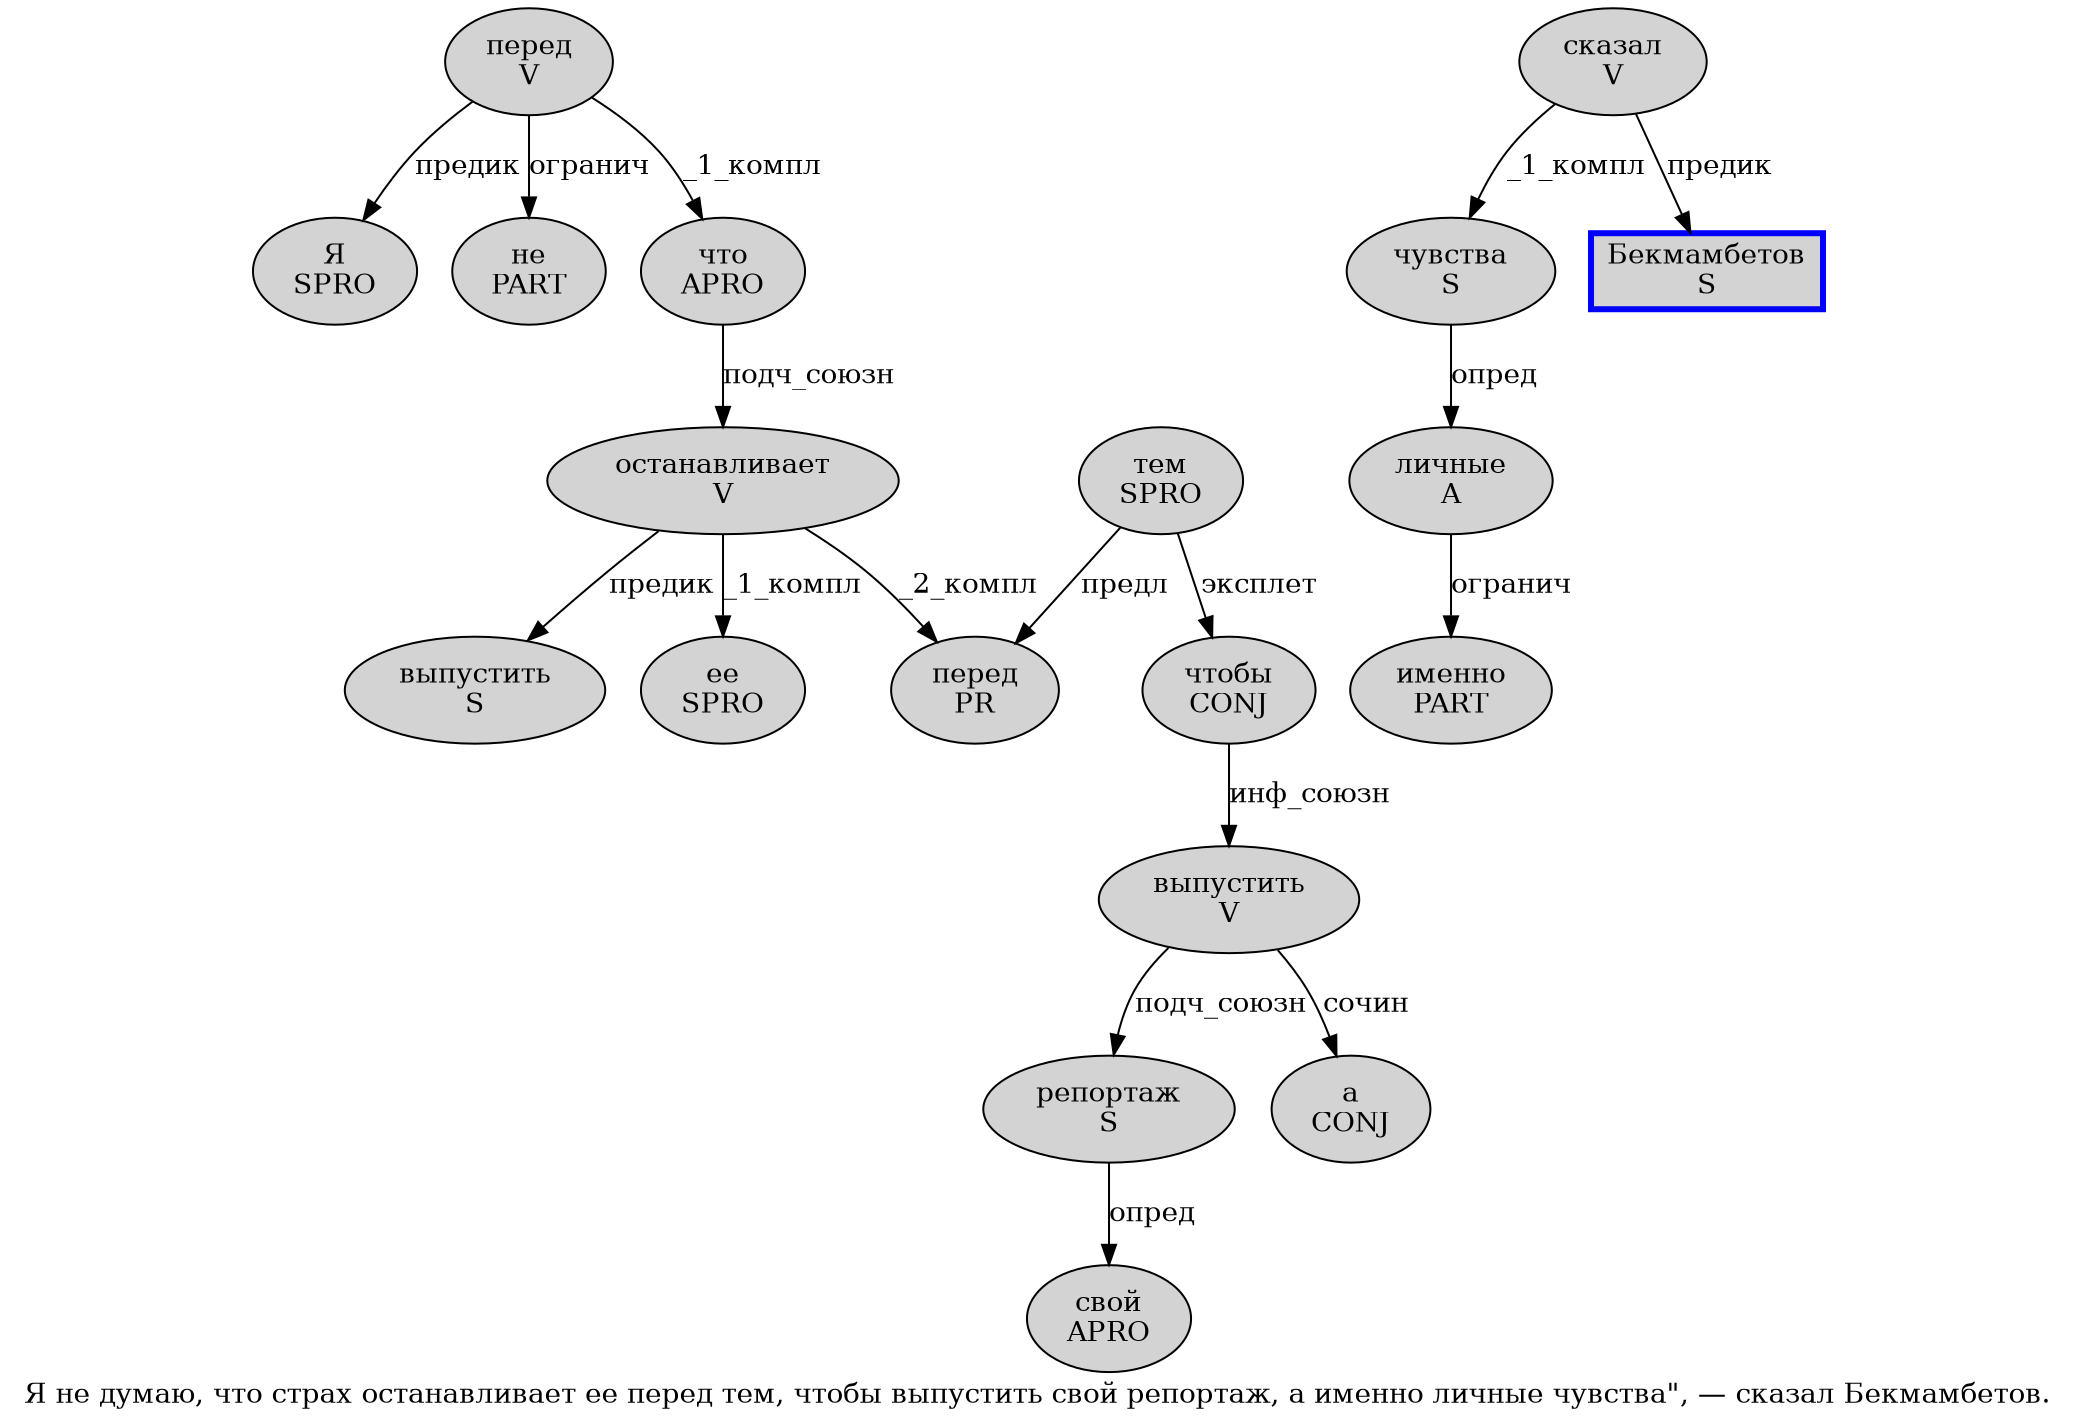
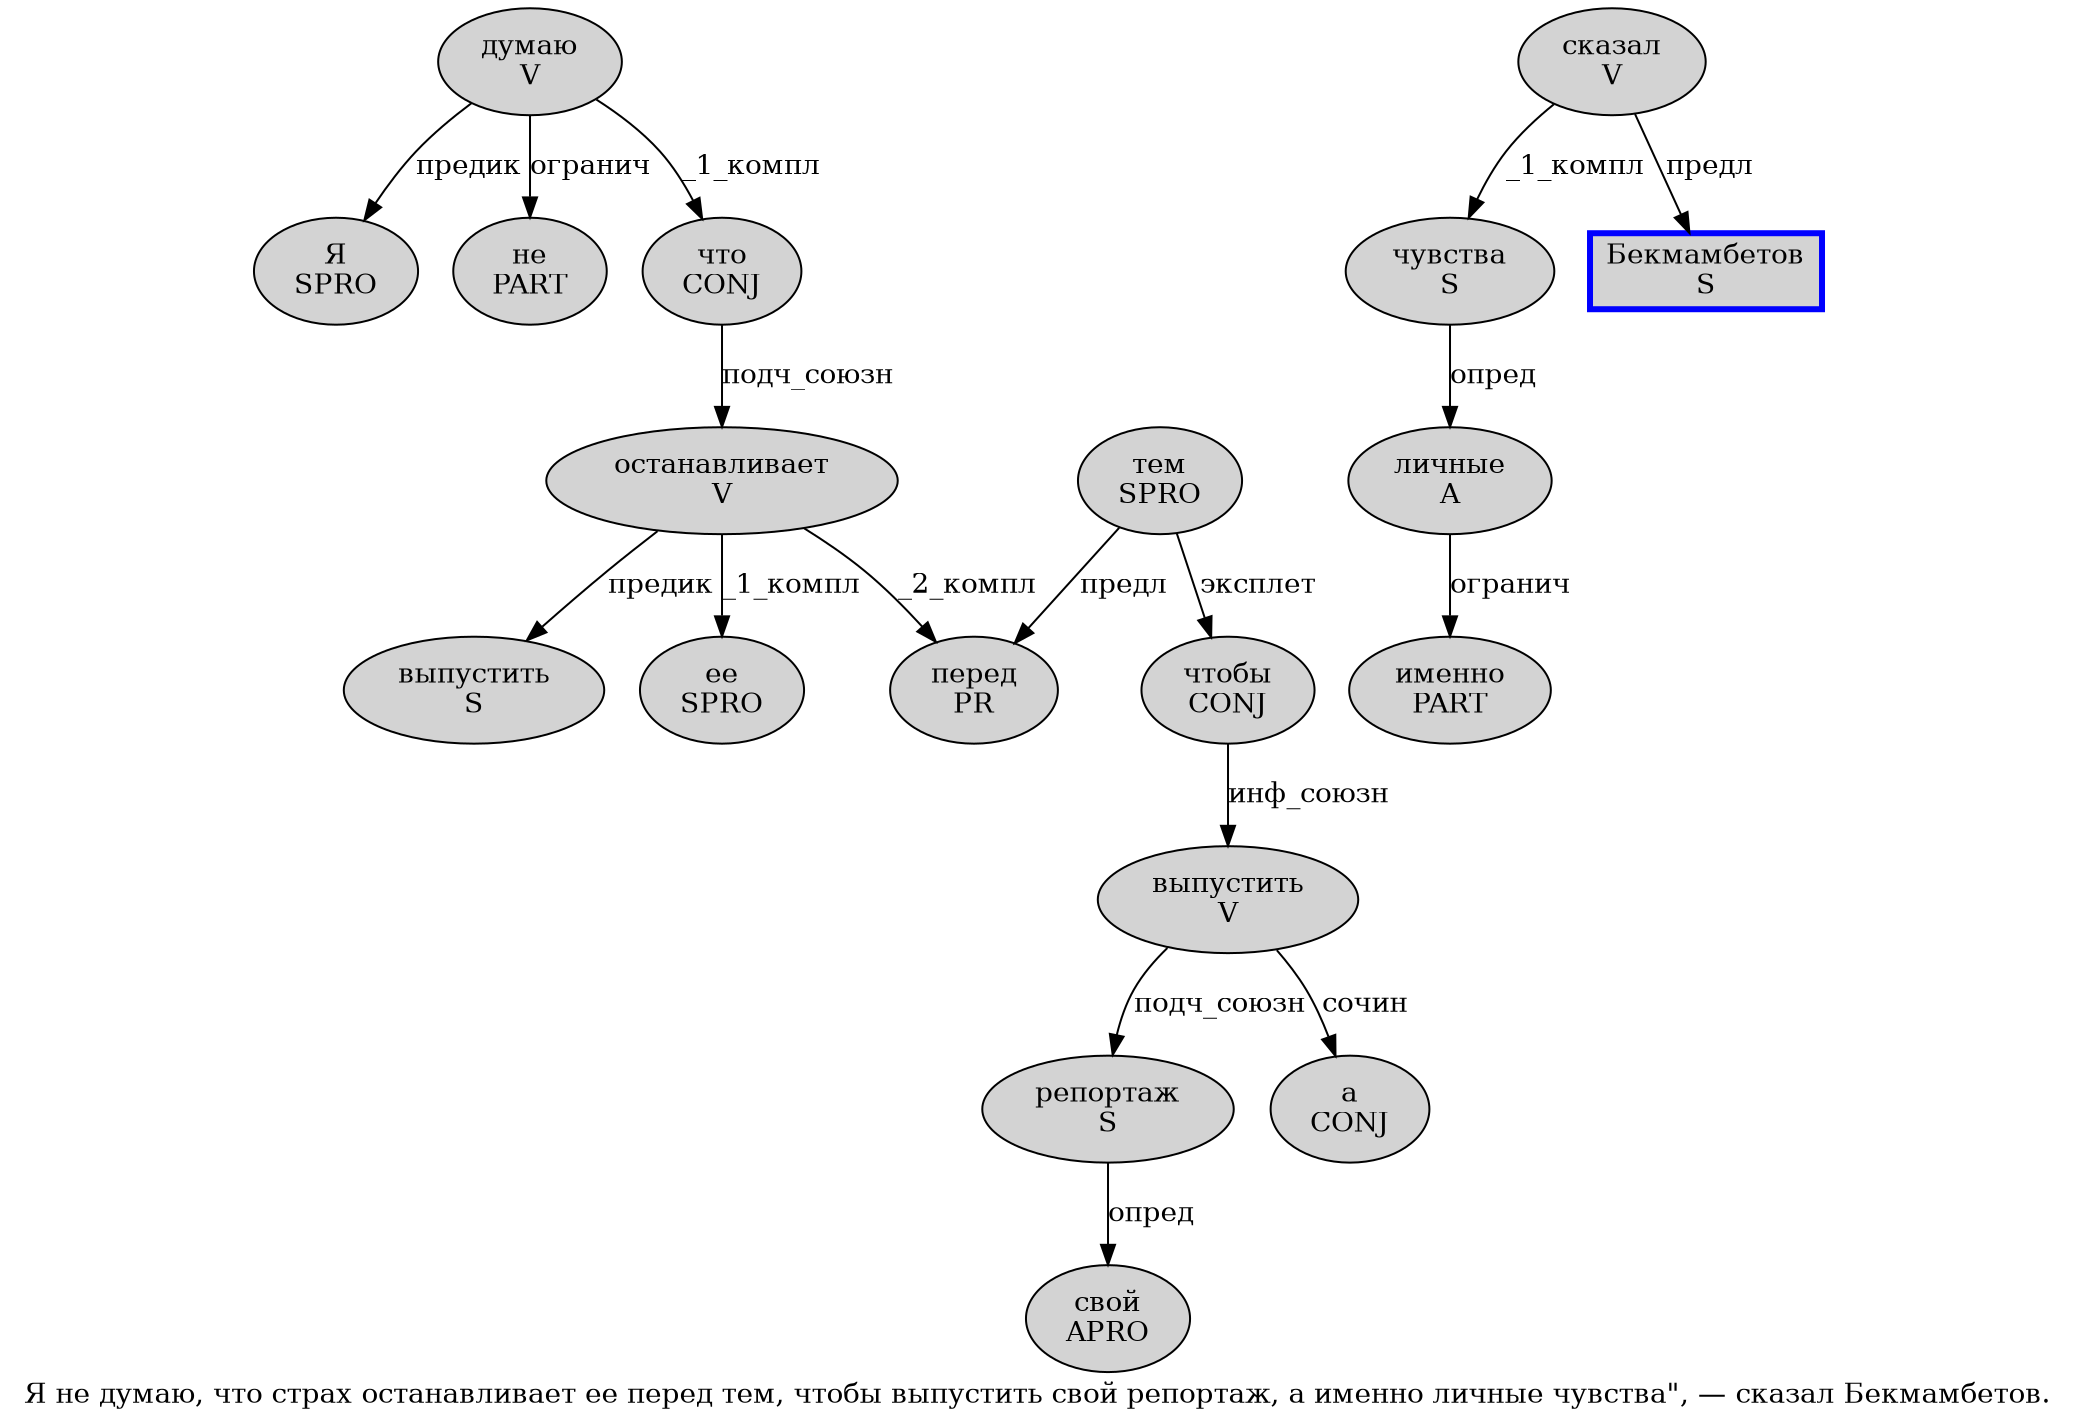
(529, 62) -> (530, 62)
(1720, 166) -> (1710, 166)
(723, 271) -> (722, 271)
